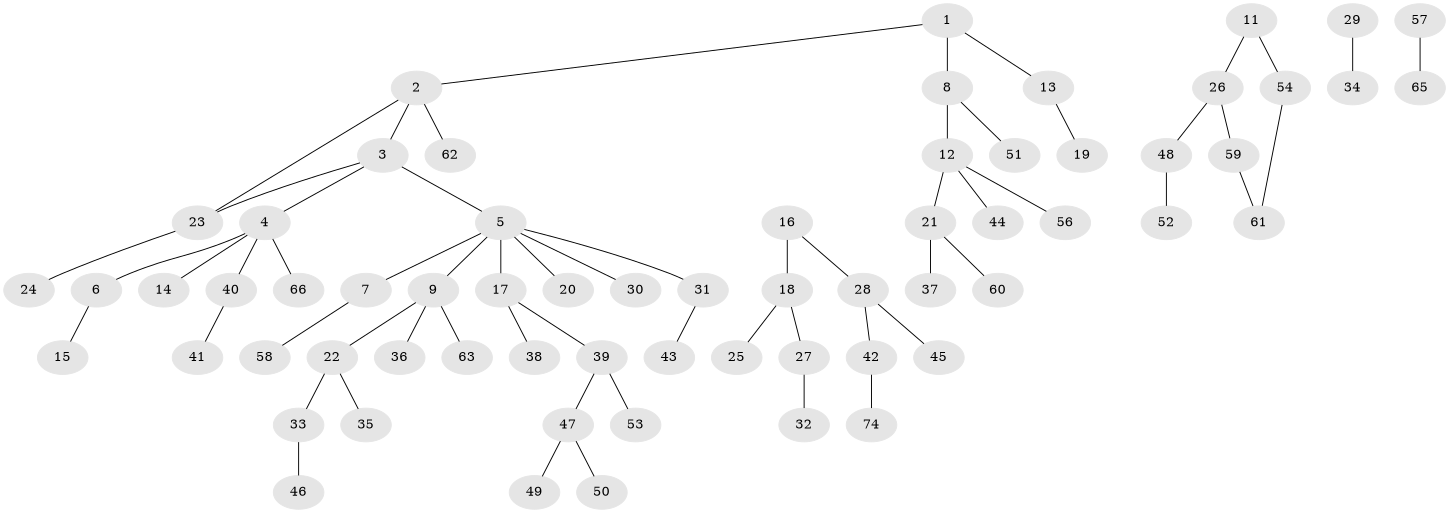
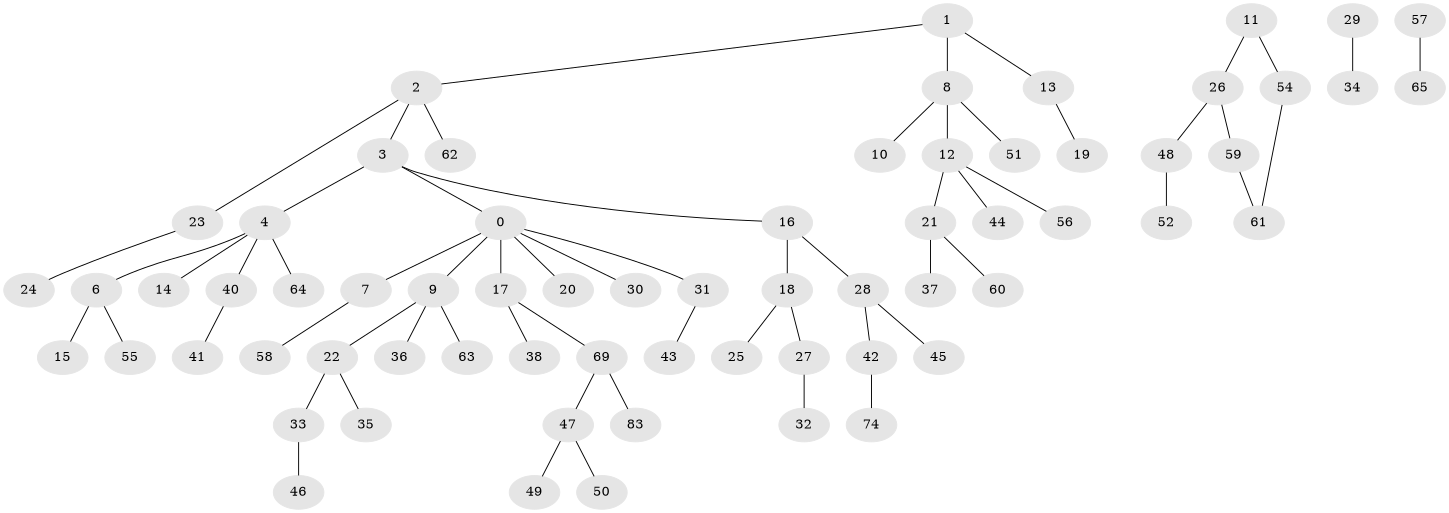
none -> (880, 155)
(288, 185) -> (580, 205)
(501, 223) -> (501, 223)
(299, 290) -> (299, 290)
none -> (130, 358)
(602, 358) -> (602, 358)
(636, 425) -> (636, 425)
